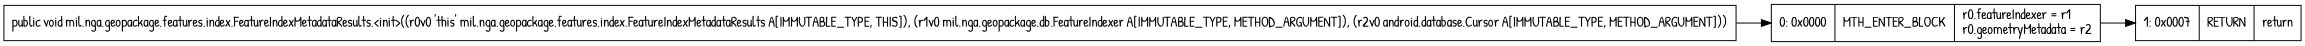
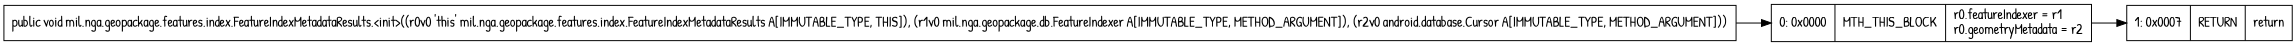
(1895, 23) -> (1890, 23)
